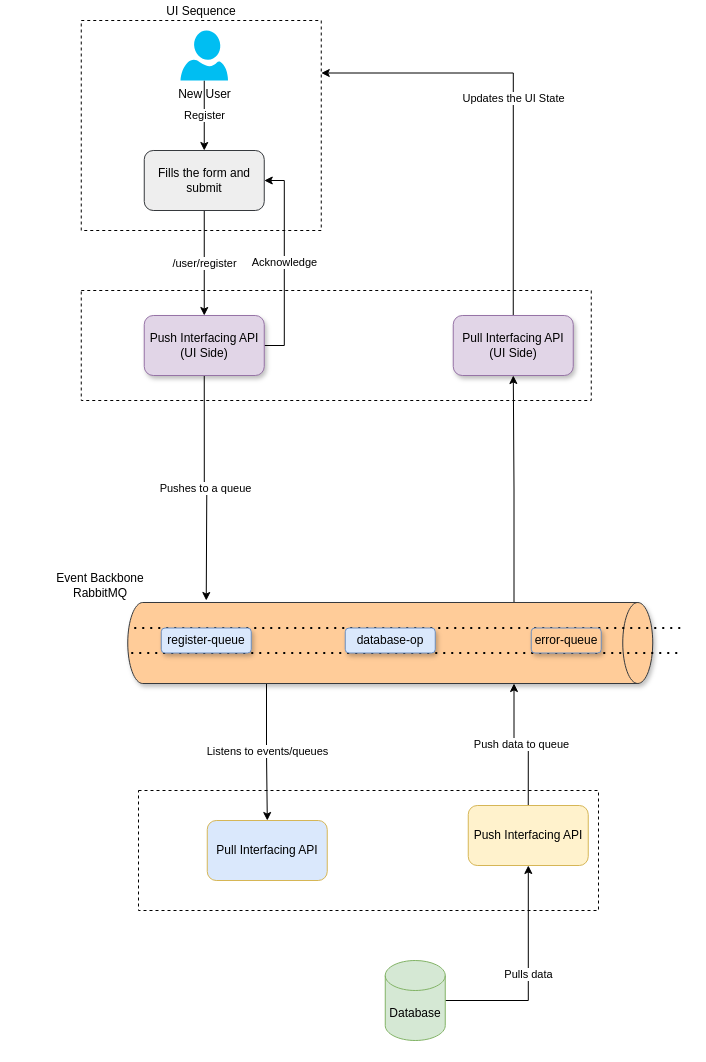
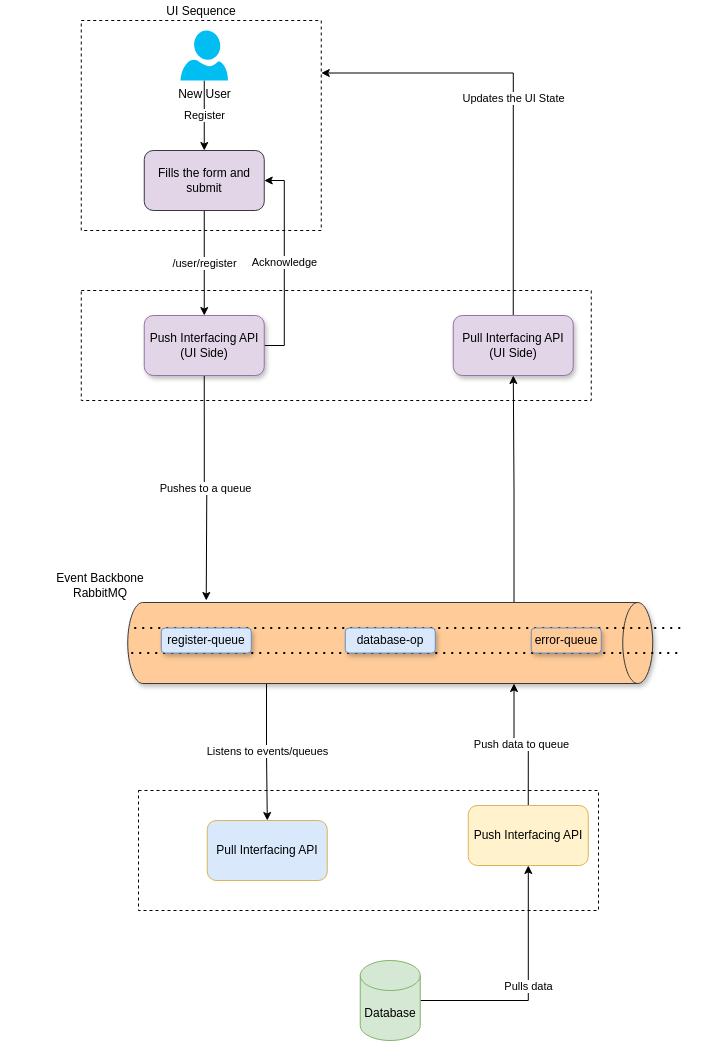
(204, 181) -> (204, 181)
(415, 1001) -> (390, 1001)
